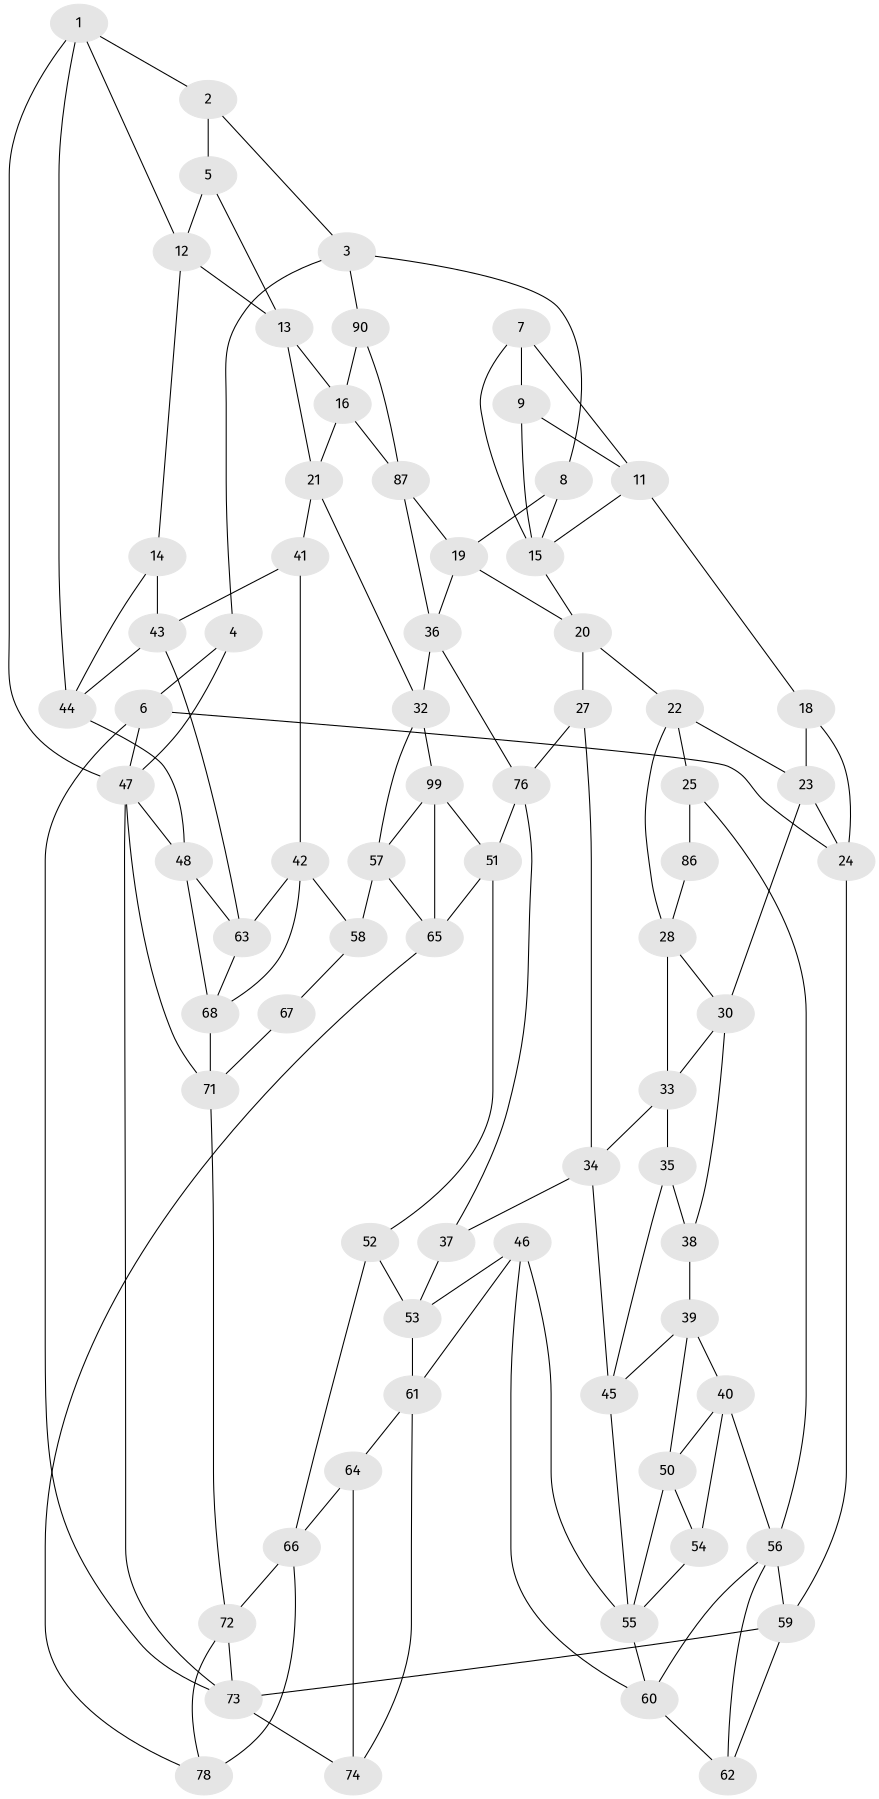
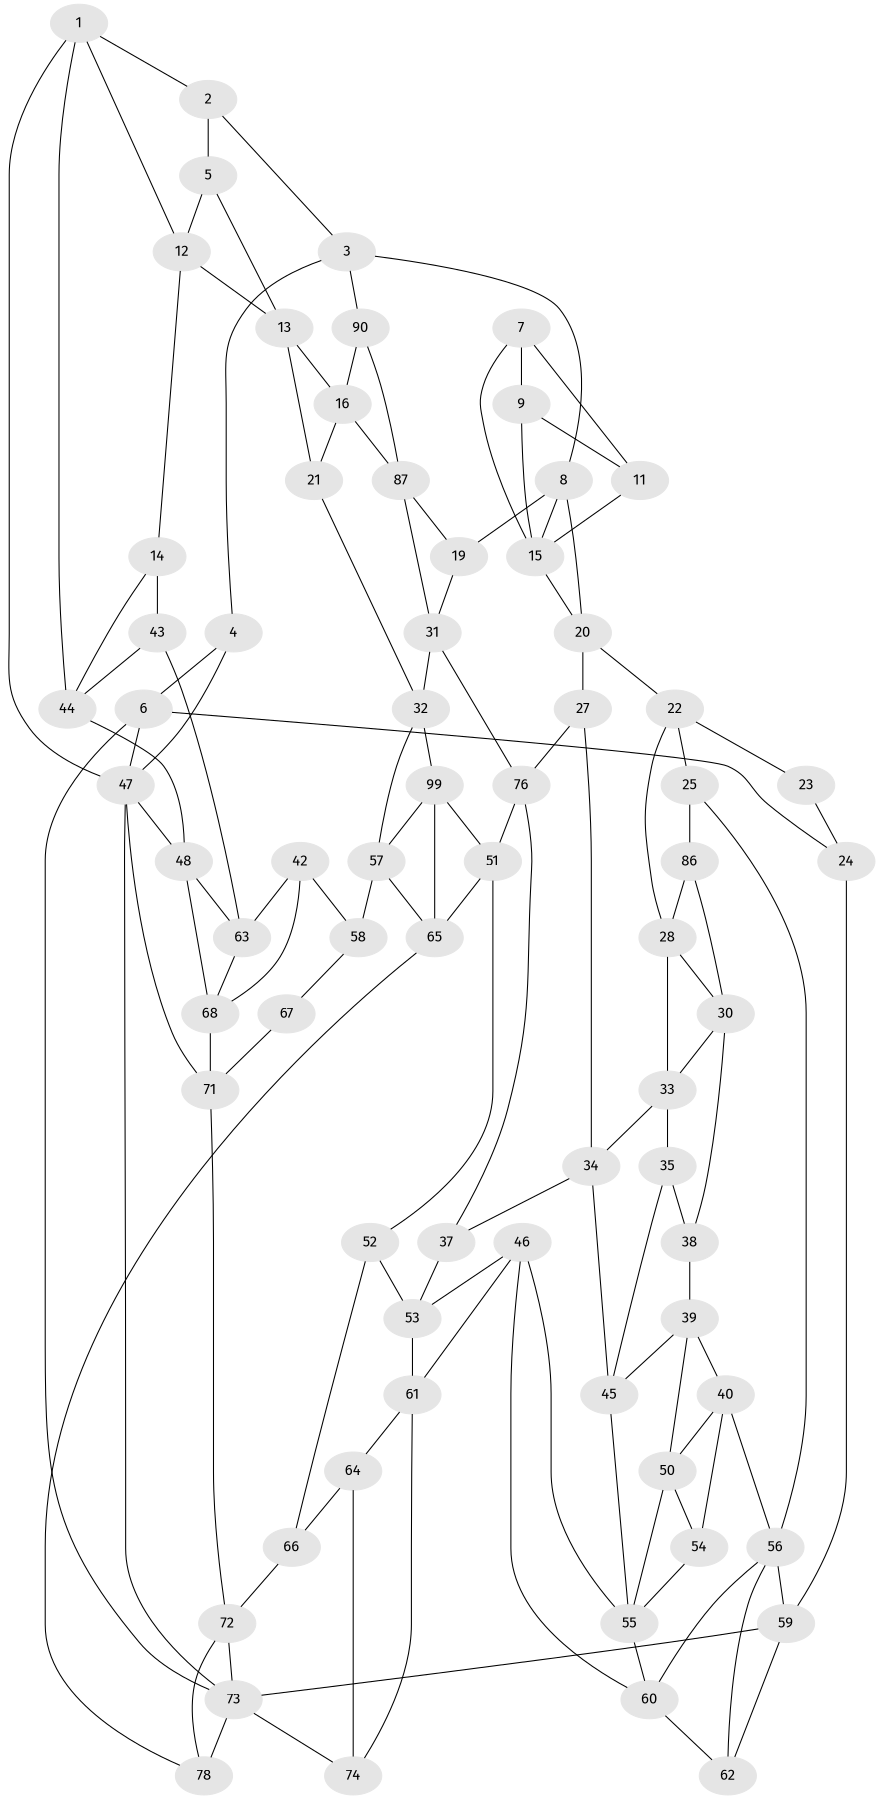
(300, 557) -> none
(521, 595) -> (576, 557)
(433, 633) -> (433, 633)
(806, 709) -> none
(766, 900) -> (710, 937)
(287, 1676) -> (219, 1738)
